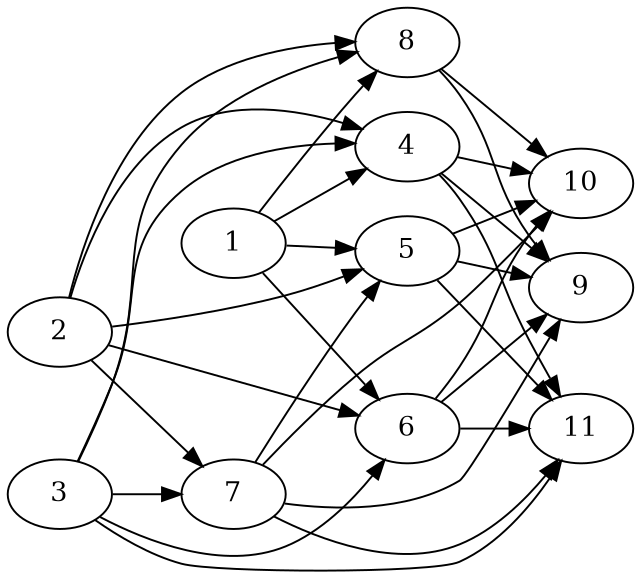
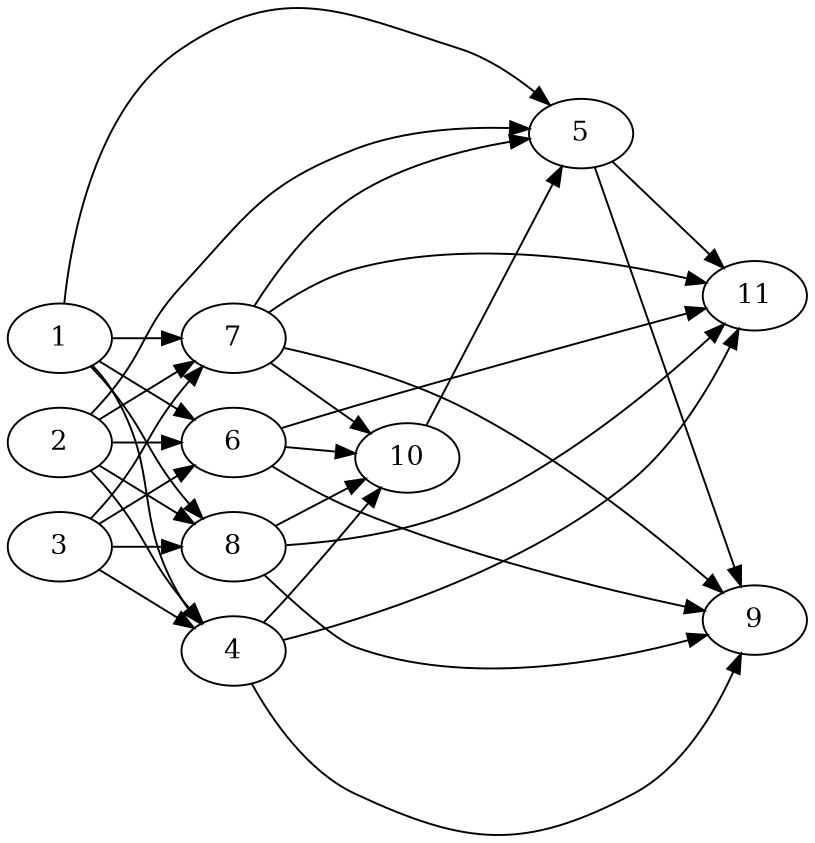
(485, 221) -> (490, 305)
none -> (131, 338)
(335, 570) -> (517, 482)
